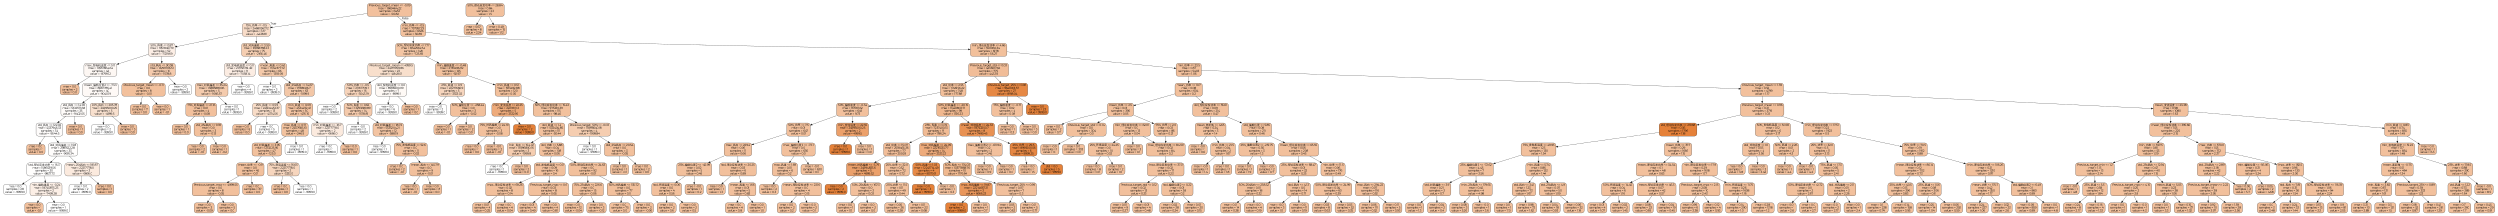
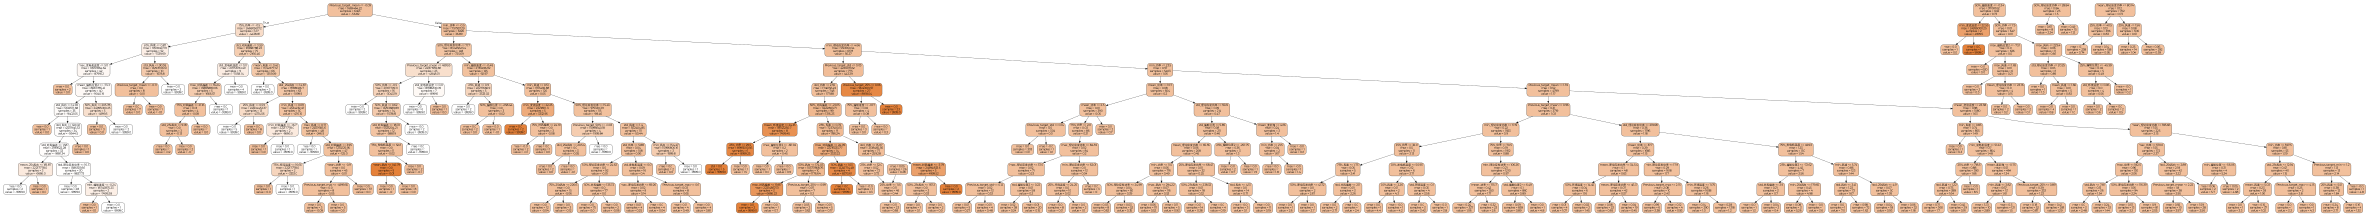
(905, 99) -> none
(1678, 130) -> (1640, 130)
(1148, 139) -> (1079, 158)
(1915, 158) -> none
(1814, 159) -> (1407, 158)
(425, 169) -> (386, 169)
(896, 198) -> (895, 178)
